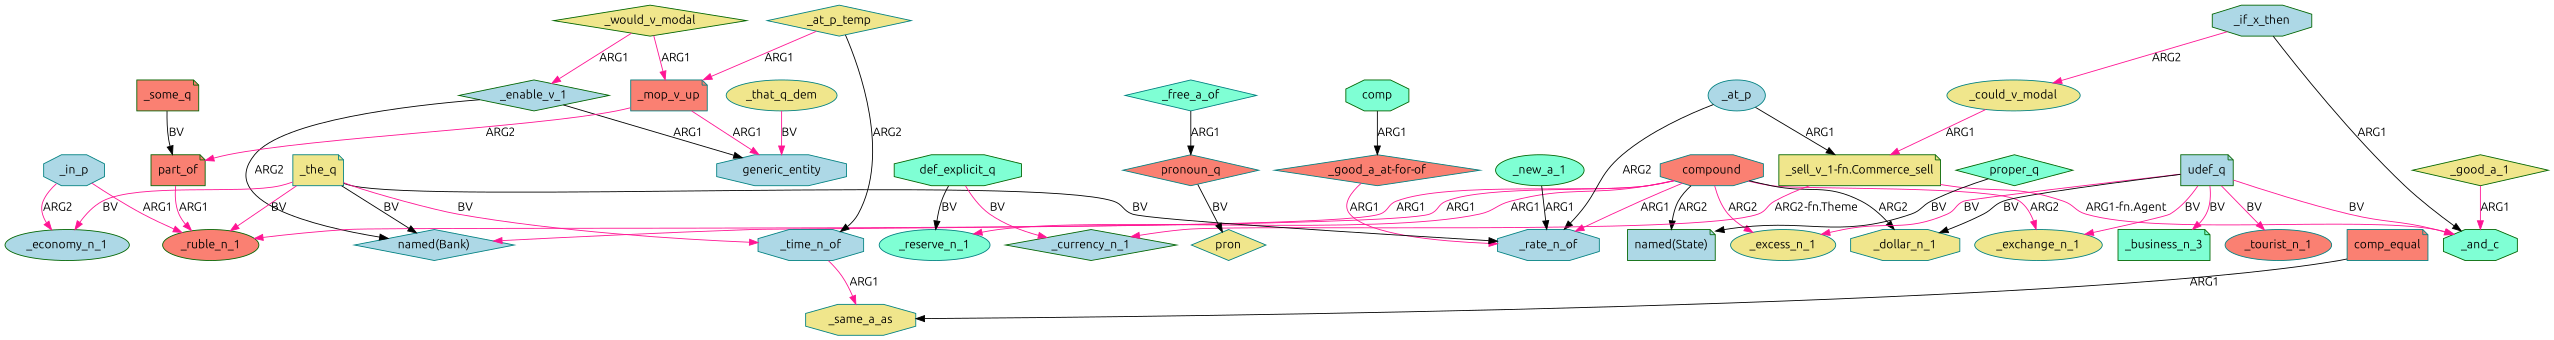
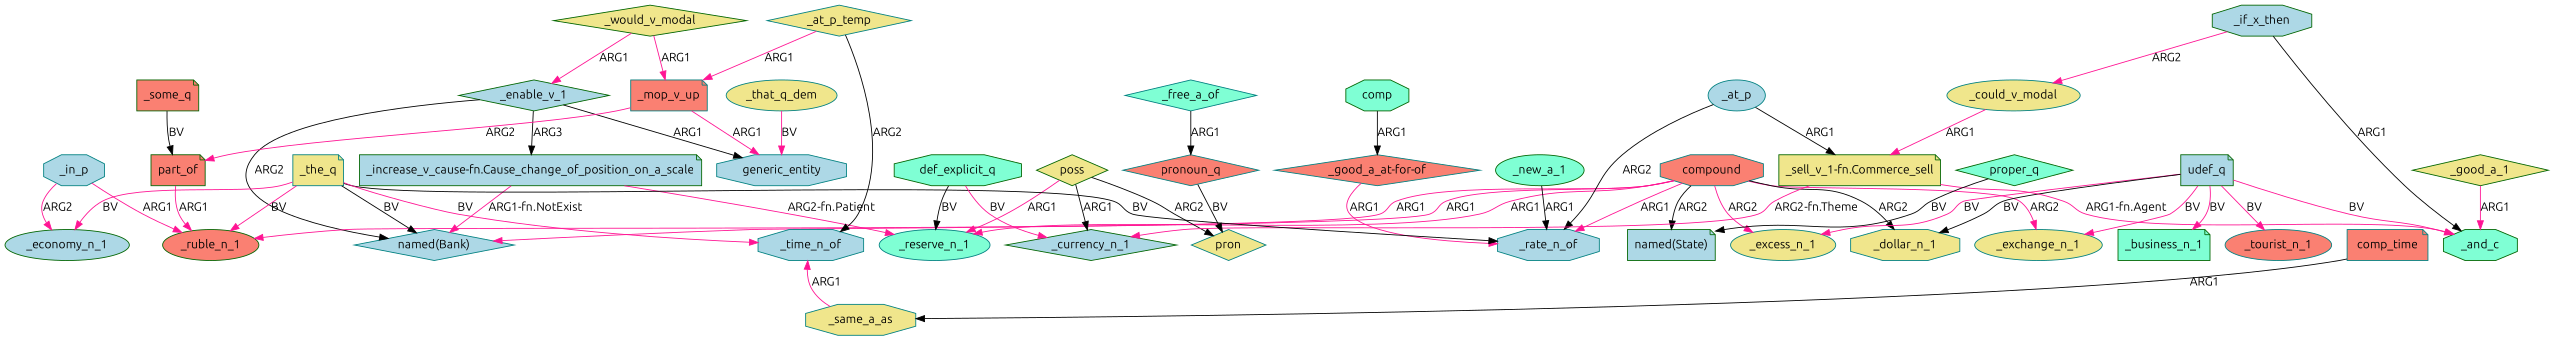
none -> (531, 170)
none -> (1072, 170)
(2164, 245) -> (2164, 245)
(2388, 245) -> (2388, 245)
(843, 277) -> (813, 291)
